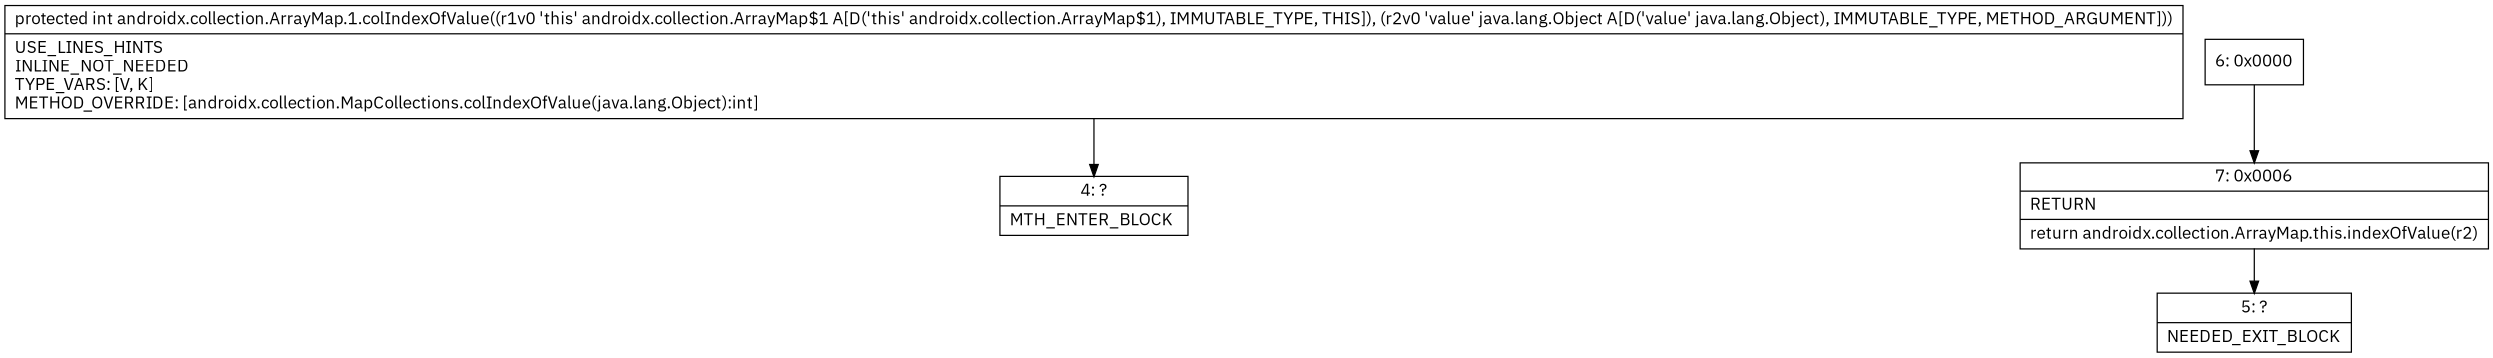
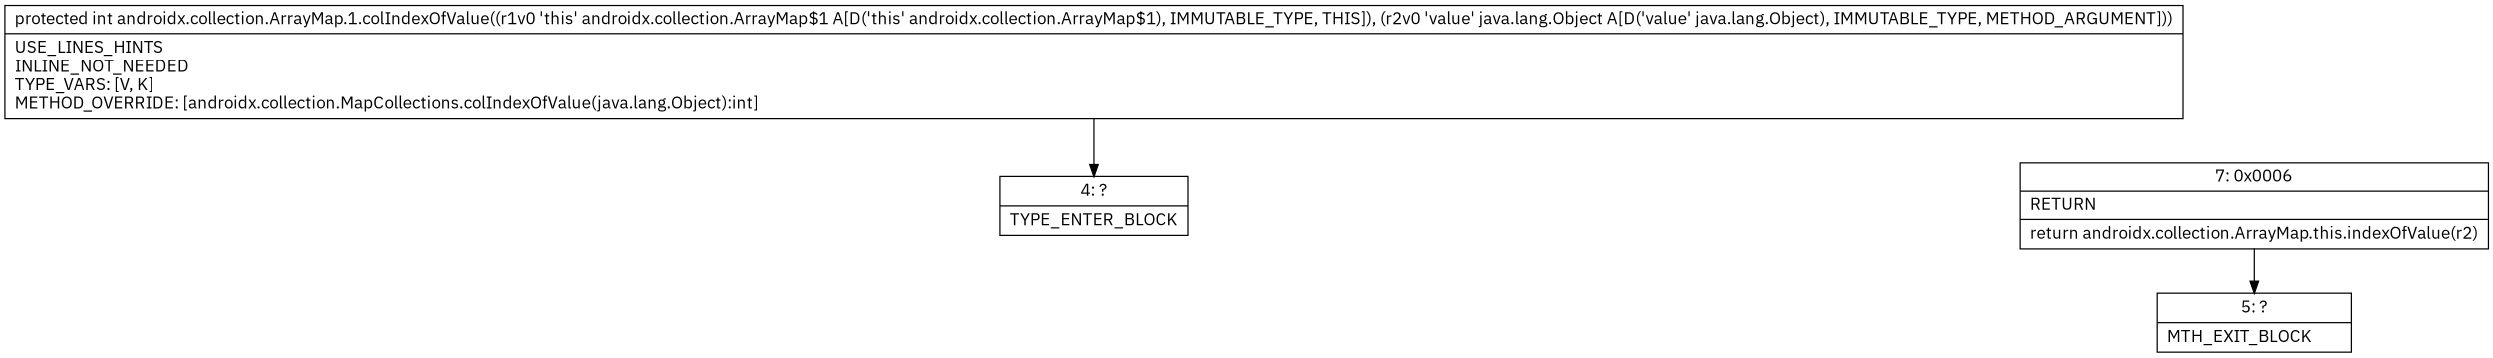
(2254, 62) -> none
(1092, 220) -> (1094, 220)
(2254, 337) -> (2240, 337)
